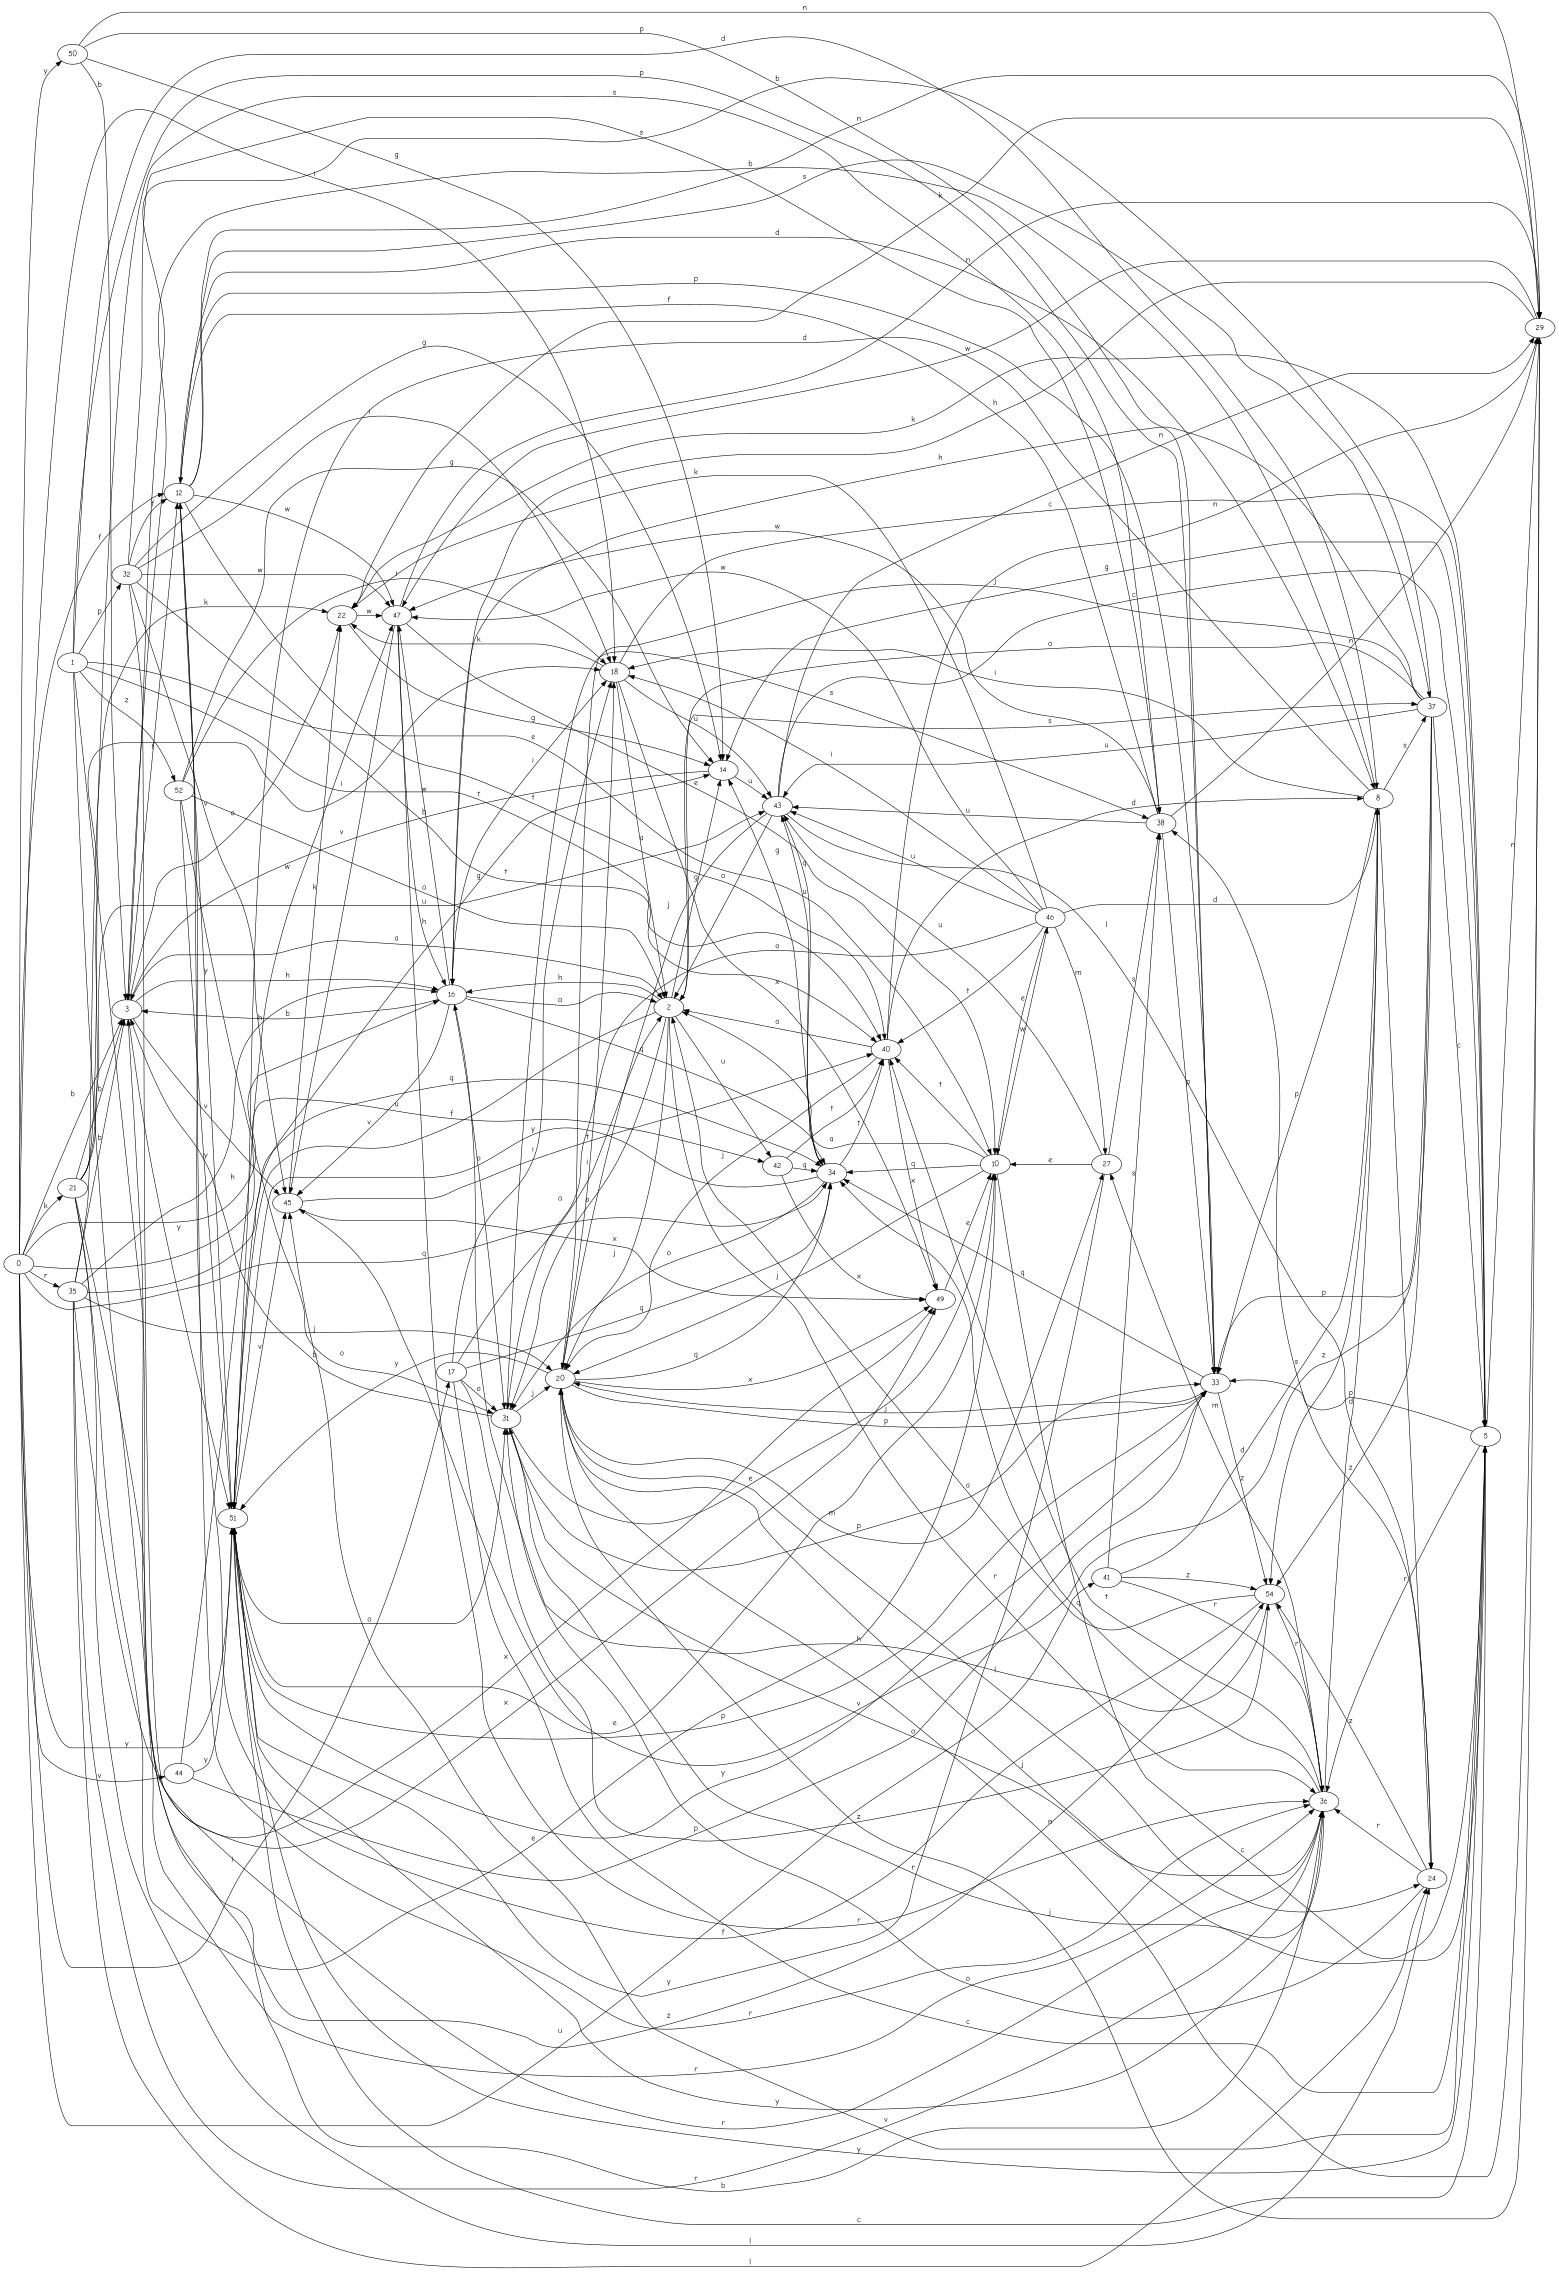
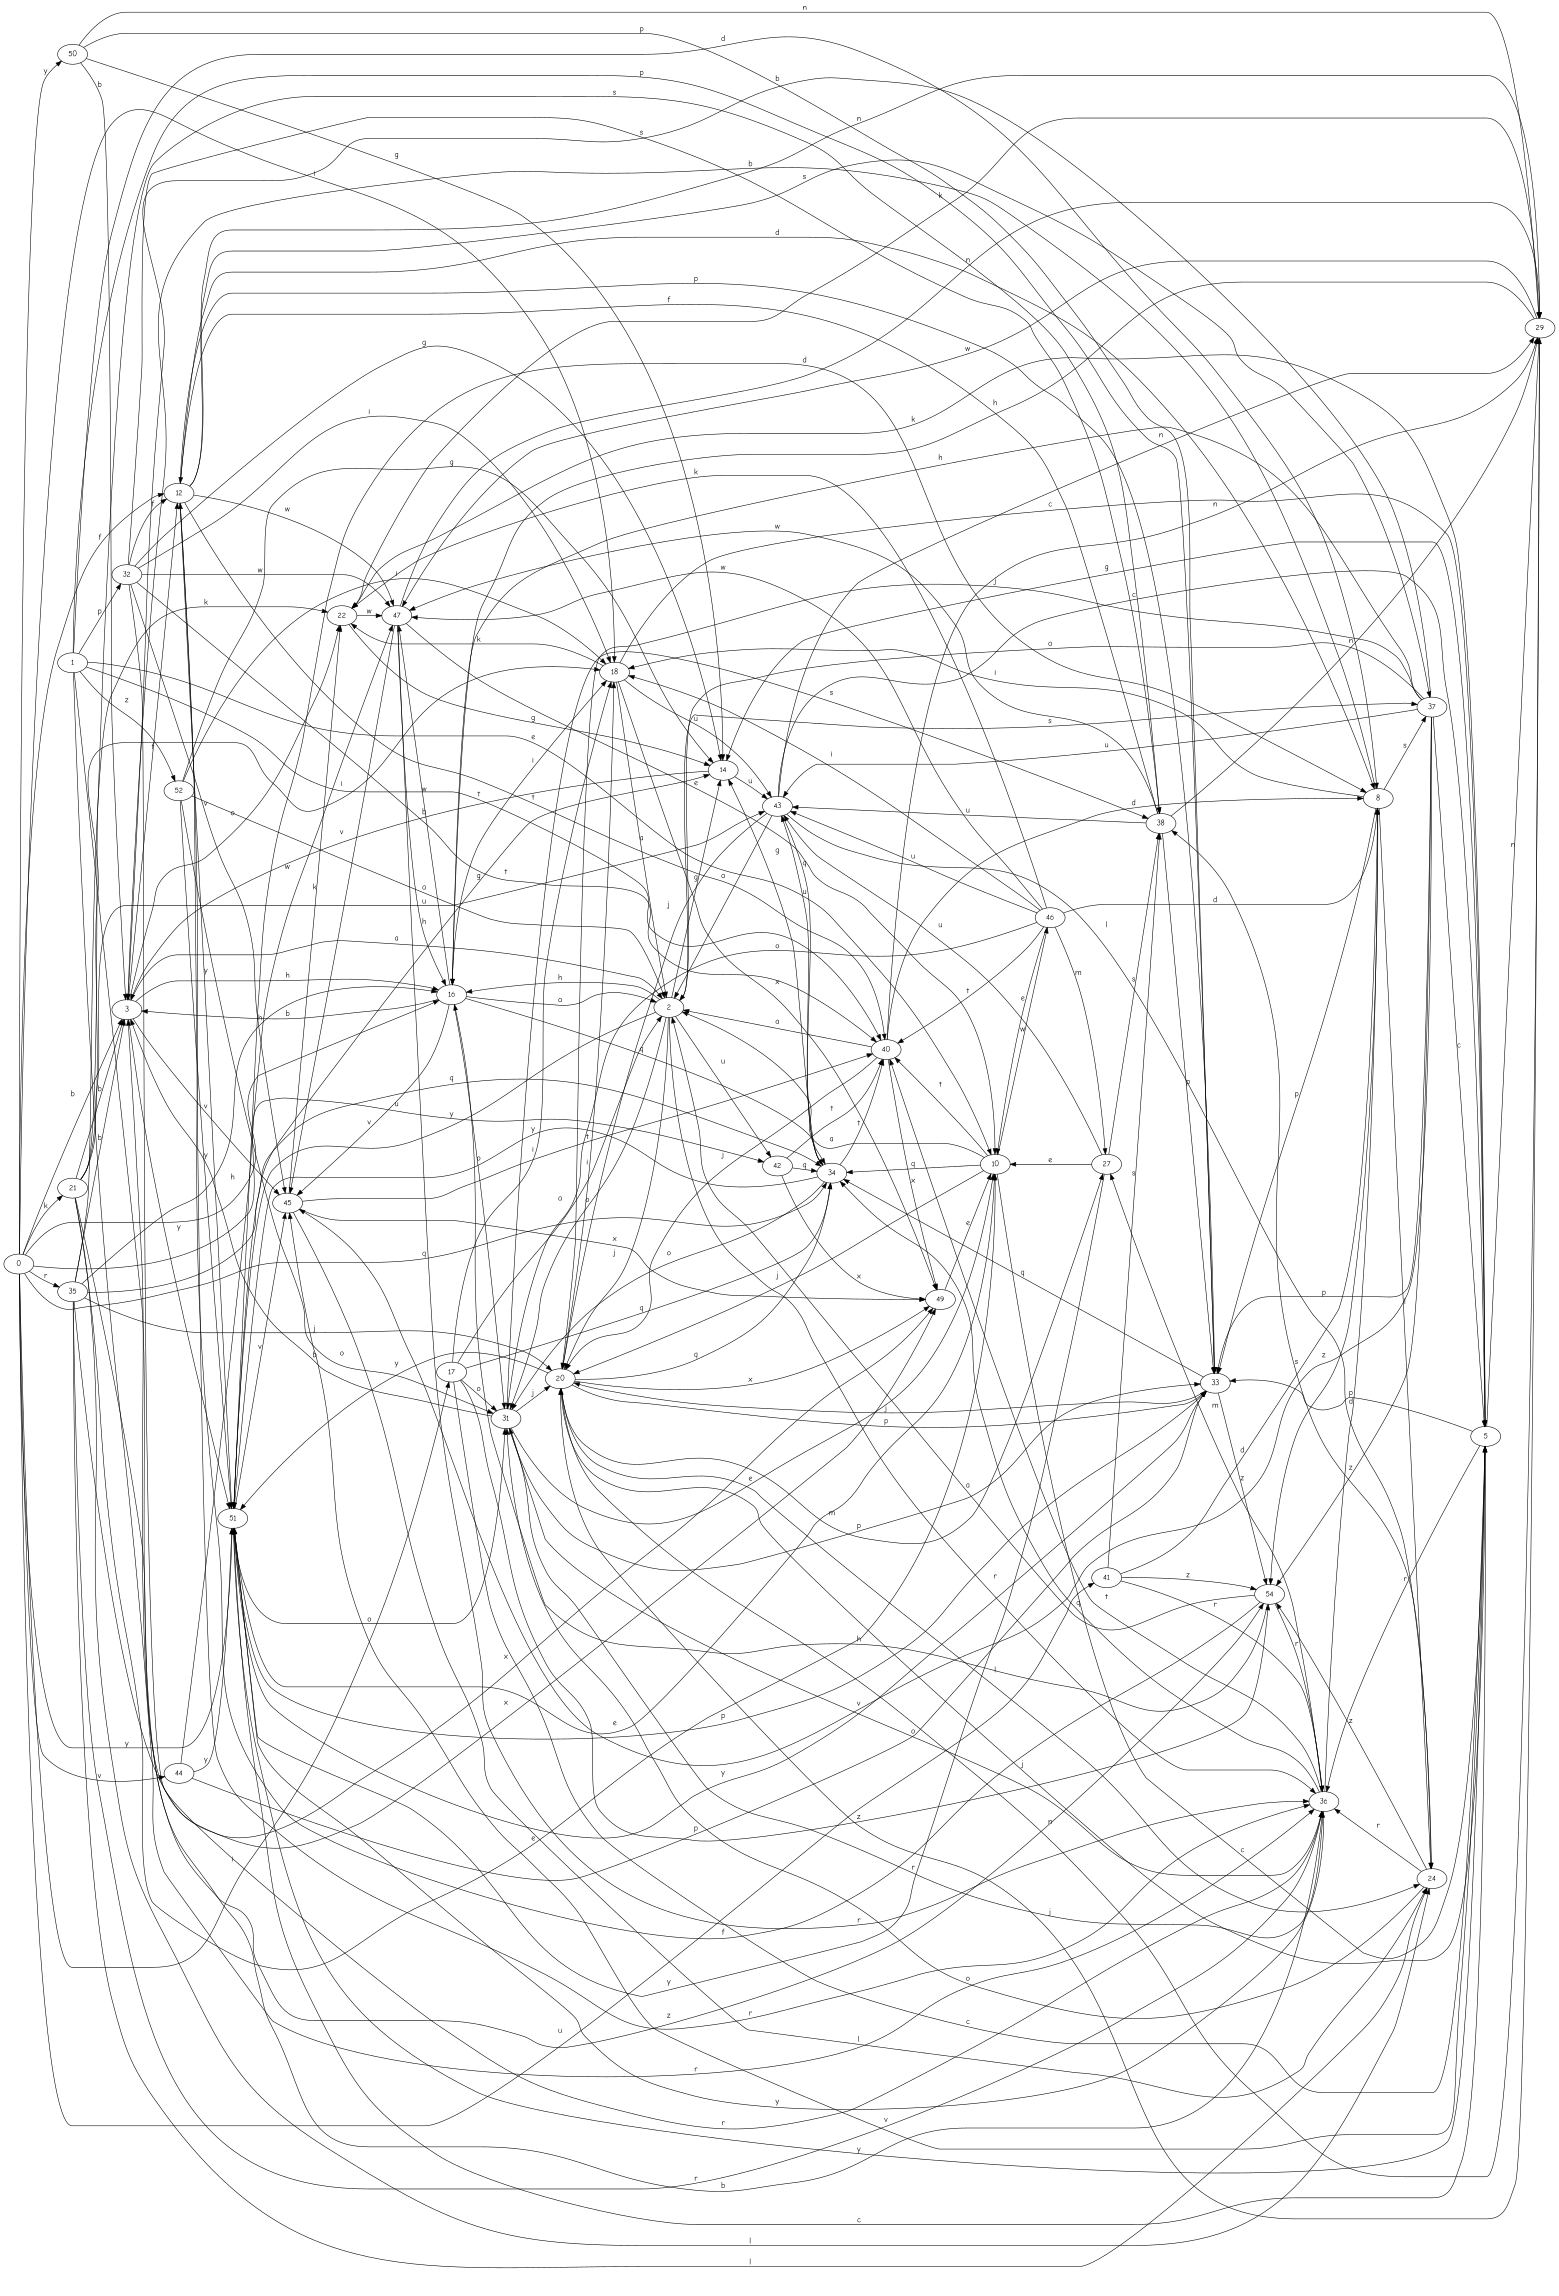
(410, 387) -> (390, 460)
(452, 1114) -> (452, 1114)
none -> (678, 1970)
